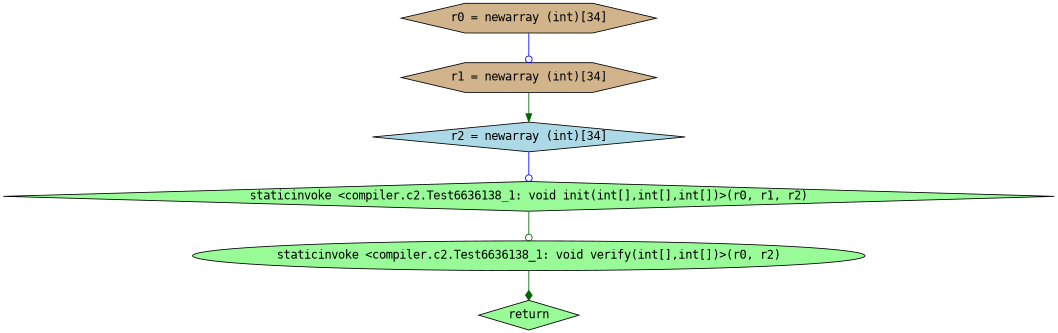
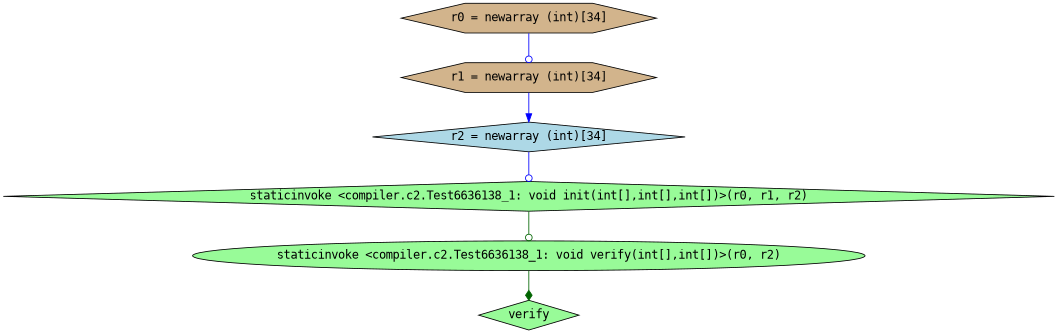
(529, 103) -> (529, 103)
(529, 315) -> (529, 315)
